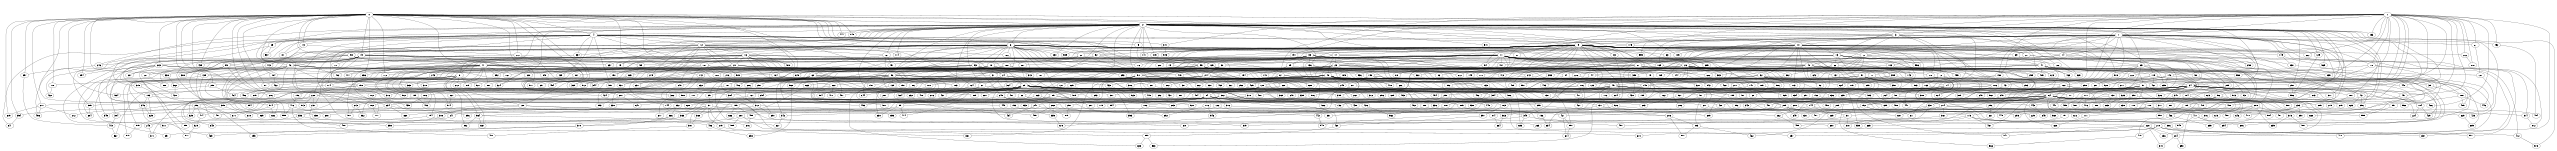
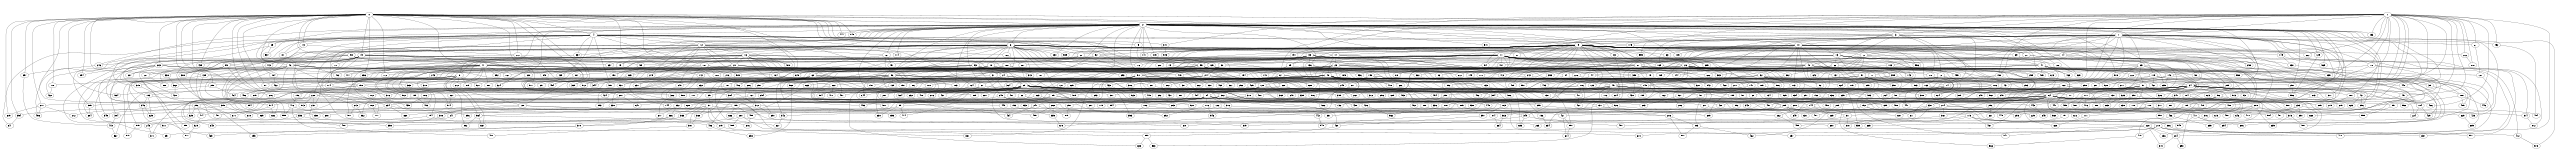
none -> (2098, 53)
none -> (1769, 95)
